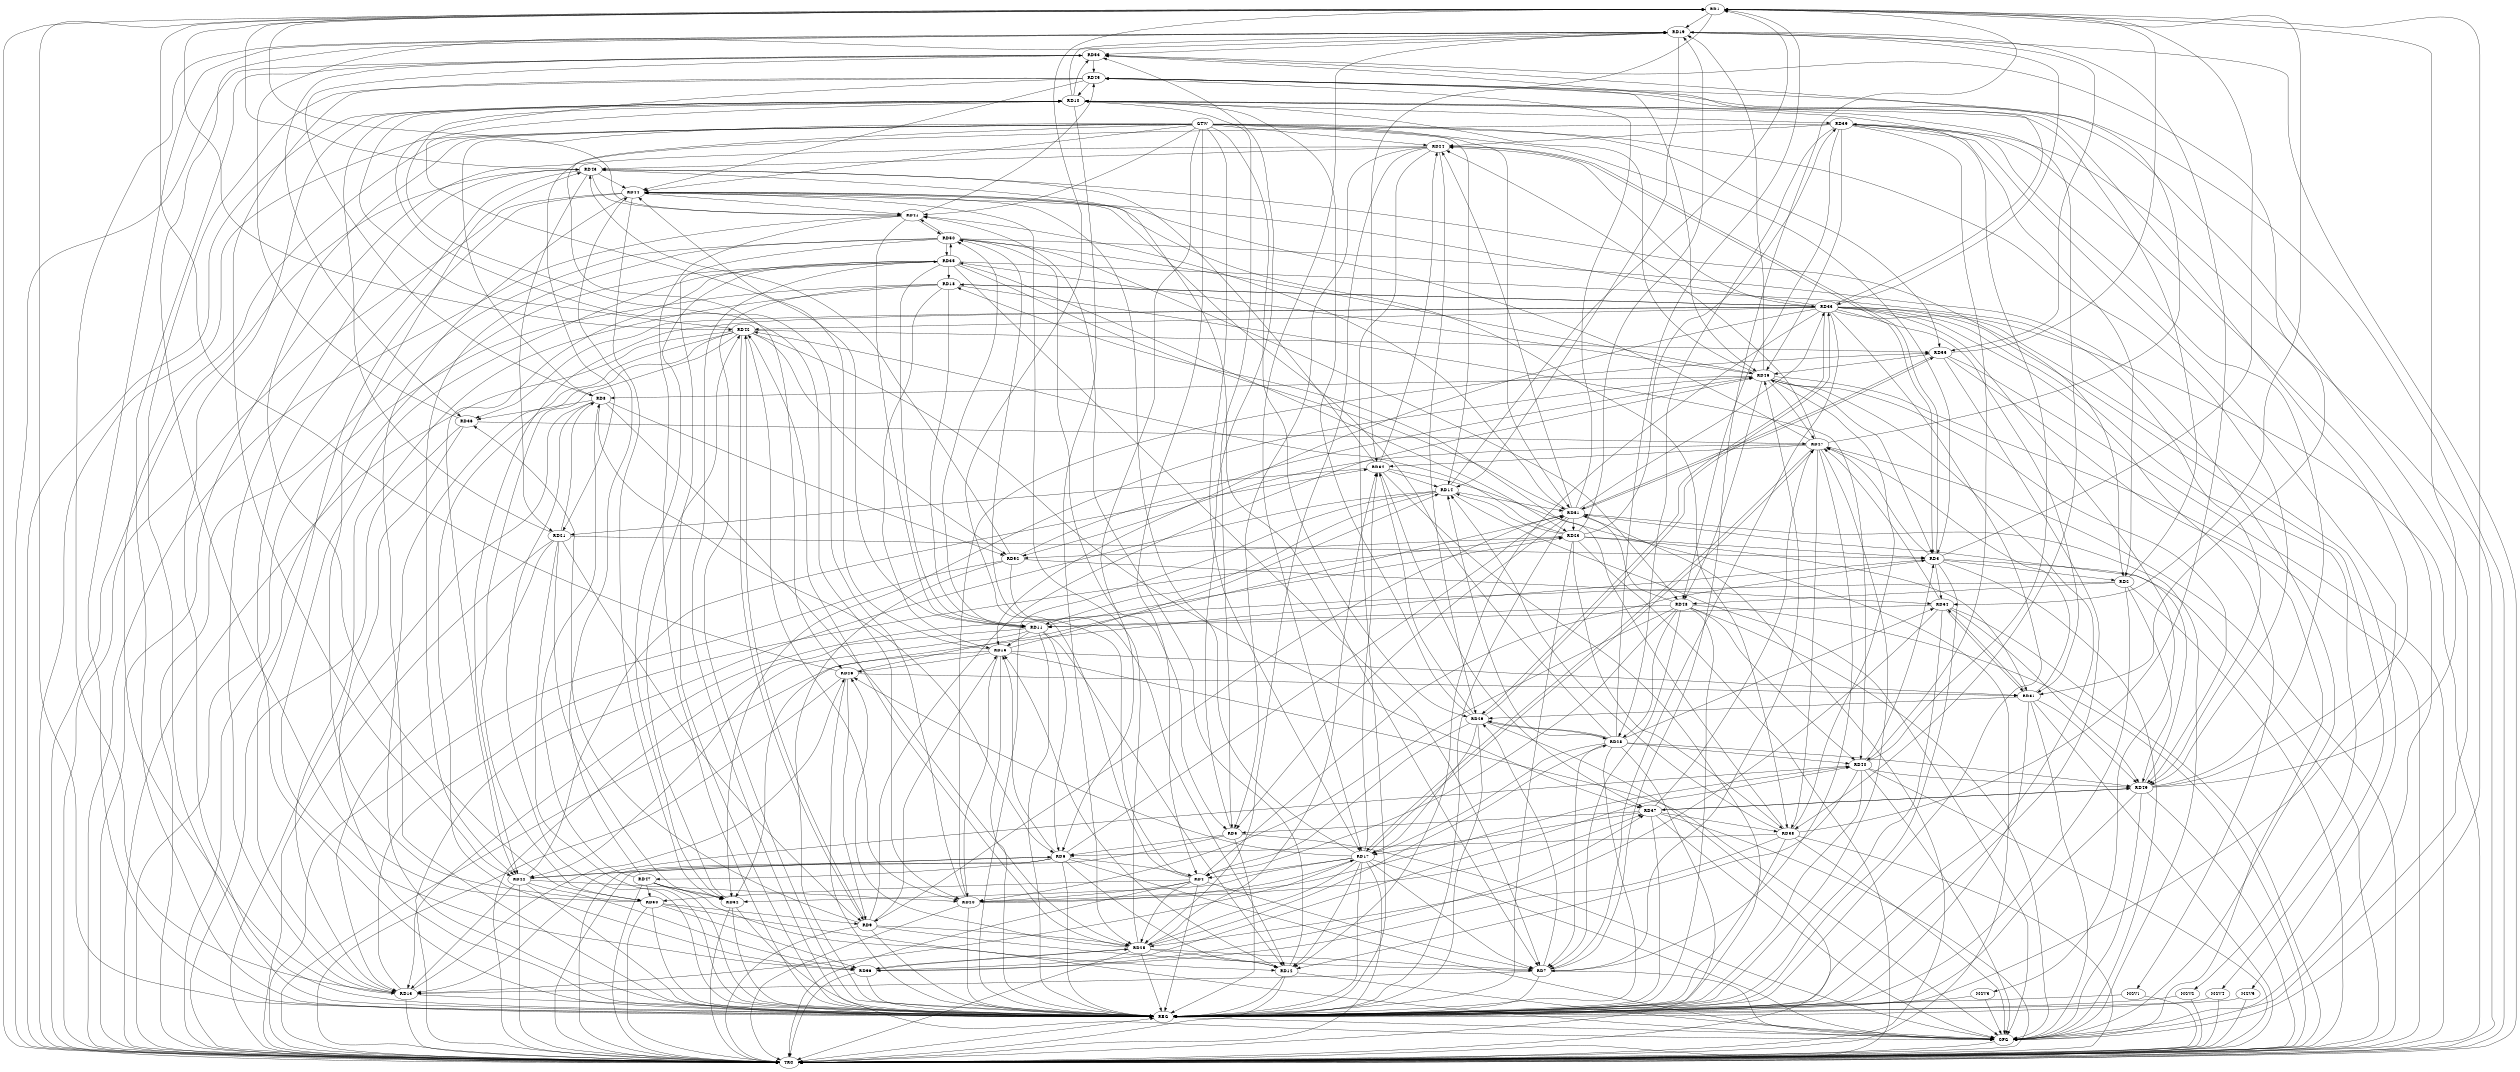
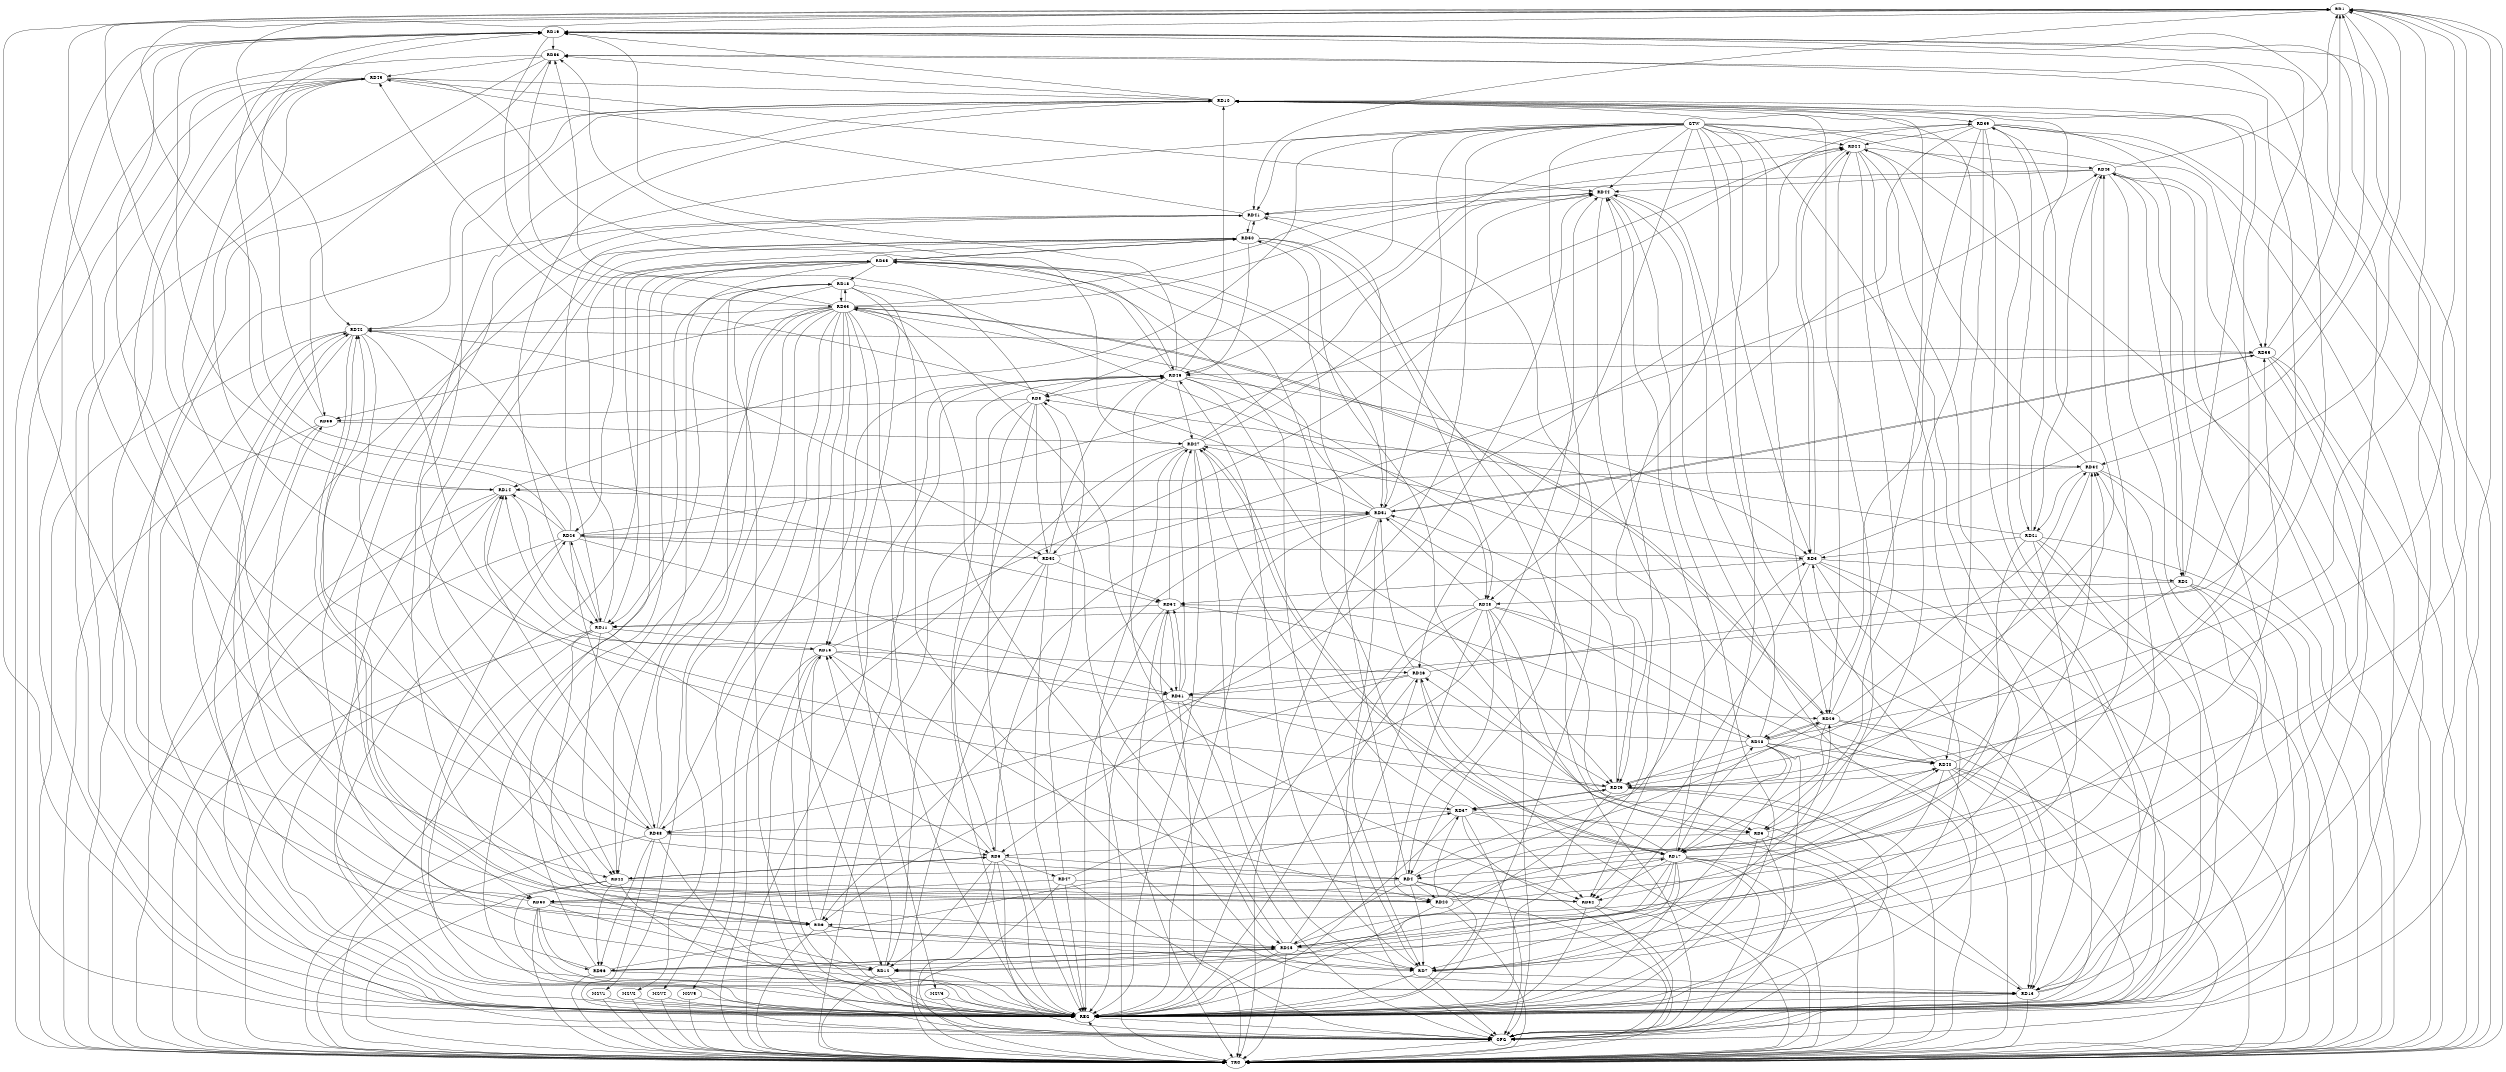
(445, 712) -> (220, 737)
(2504, 846) -> (124, 711)
(1583, 863) -> (1193, 788)
